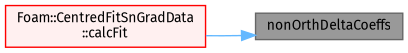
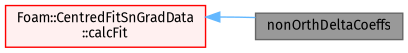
(224, 36) -> (238, 17)
